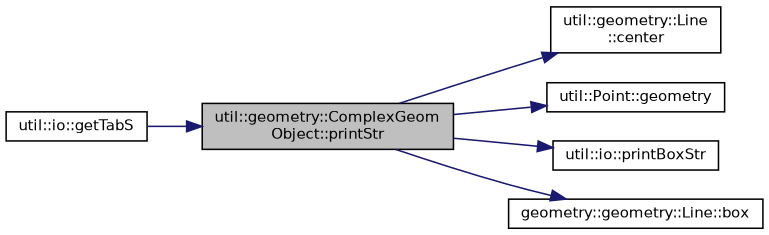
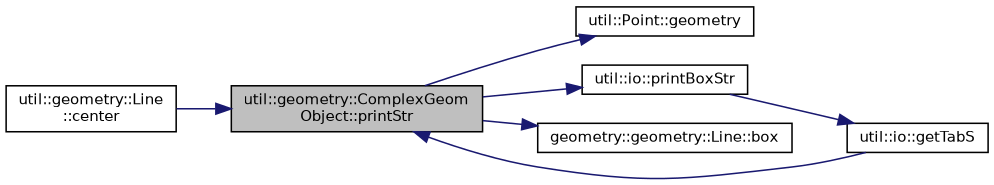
(471, 80) -> (196, 109)
none -> (784, 107)
